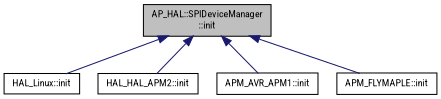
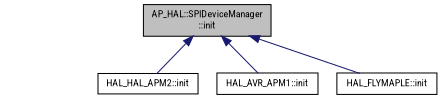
(42, 84) -> none
(267, 84) -> (267, 84)
(387, 84) -> (387, 84)
